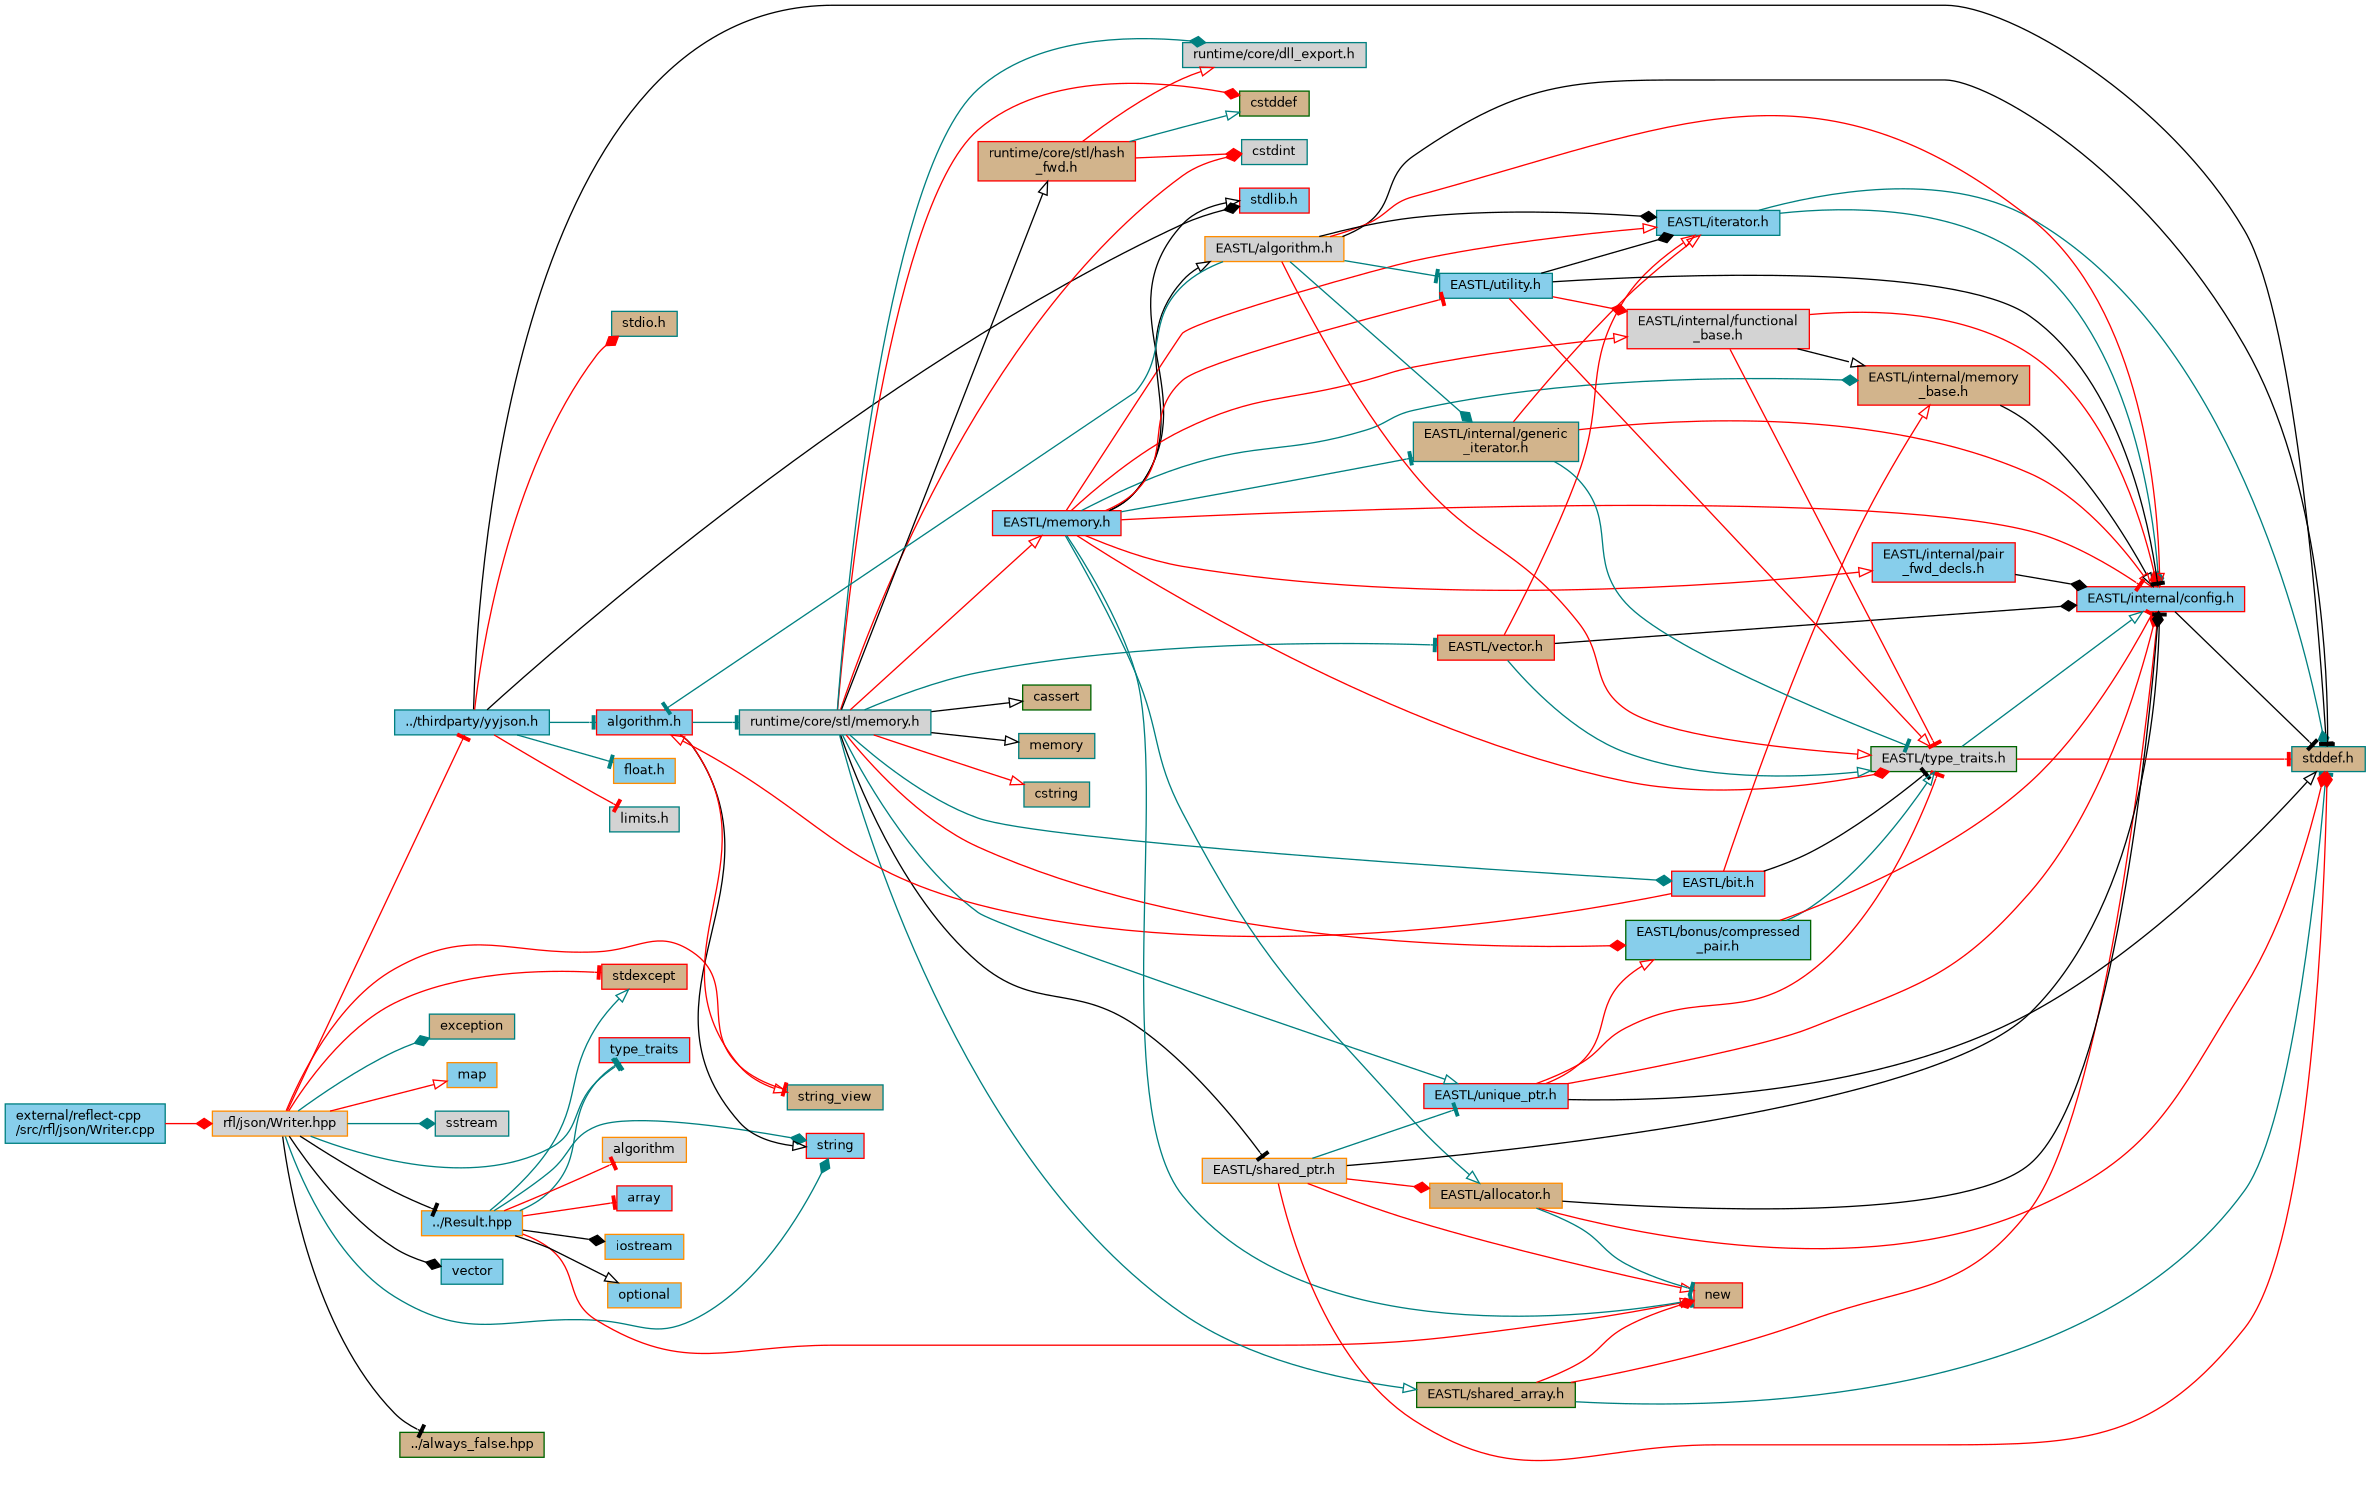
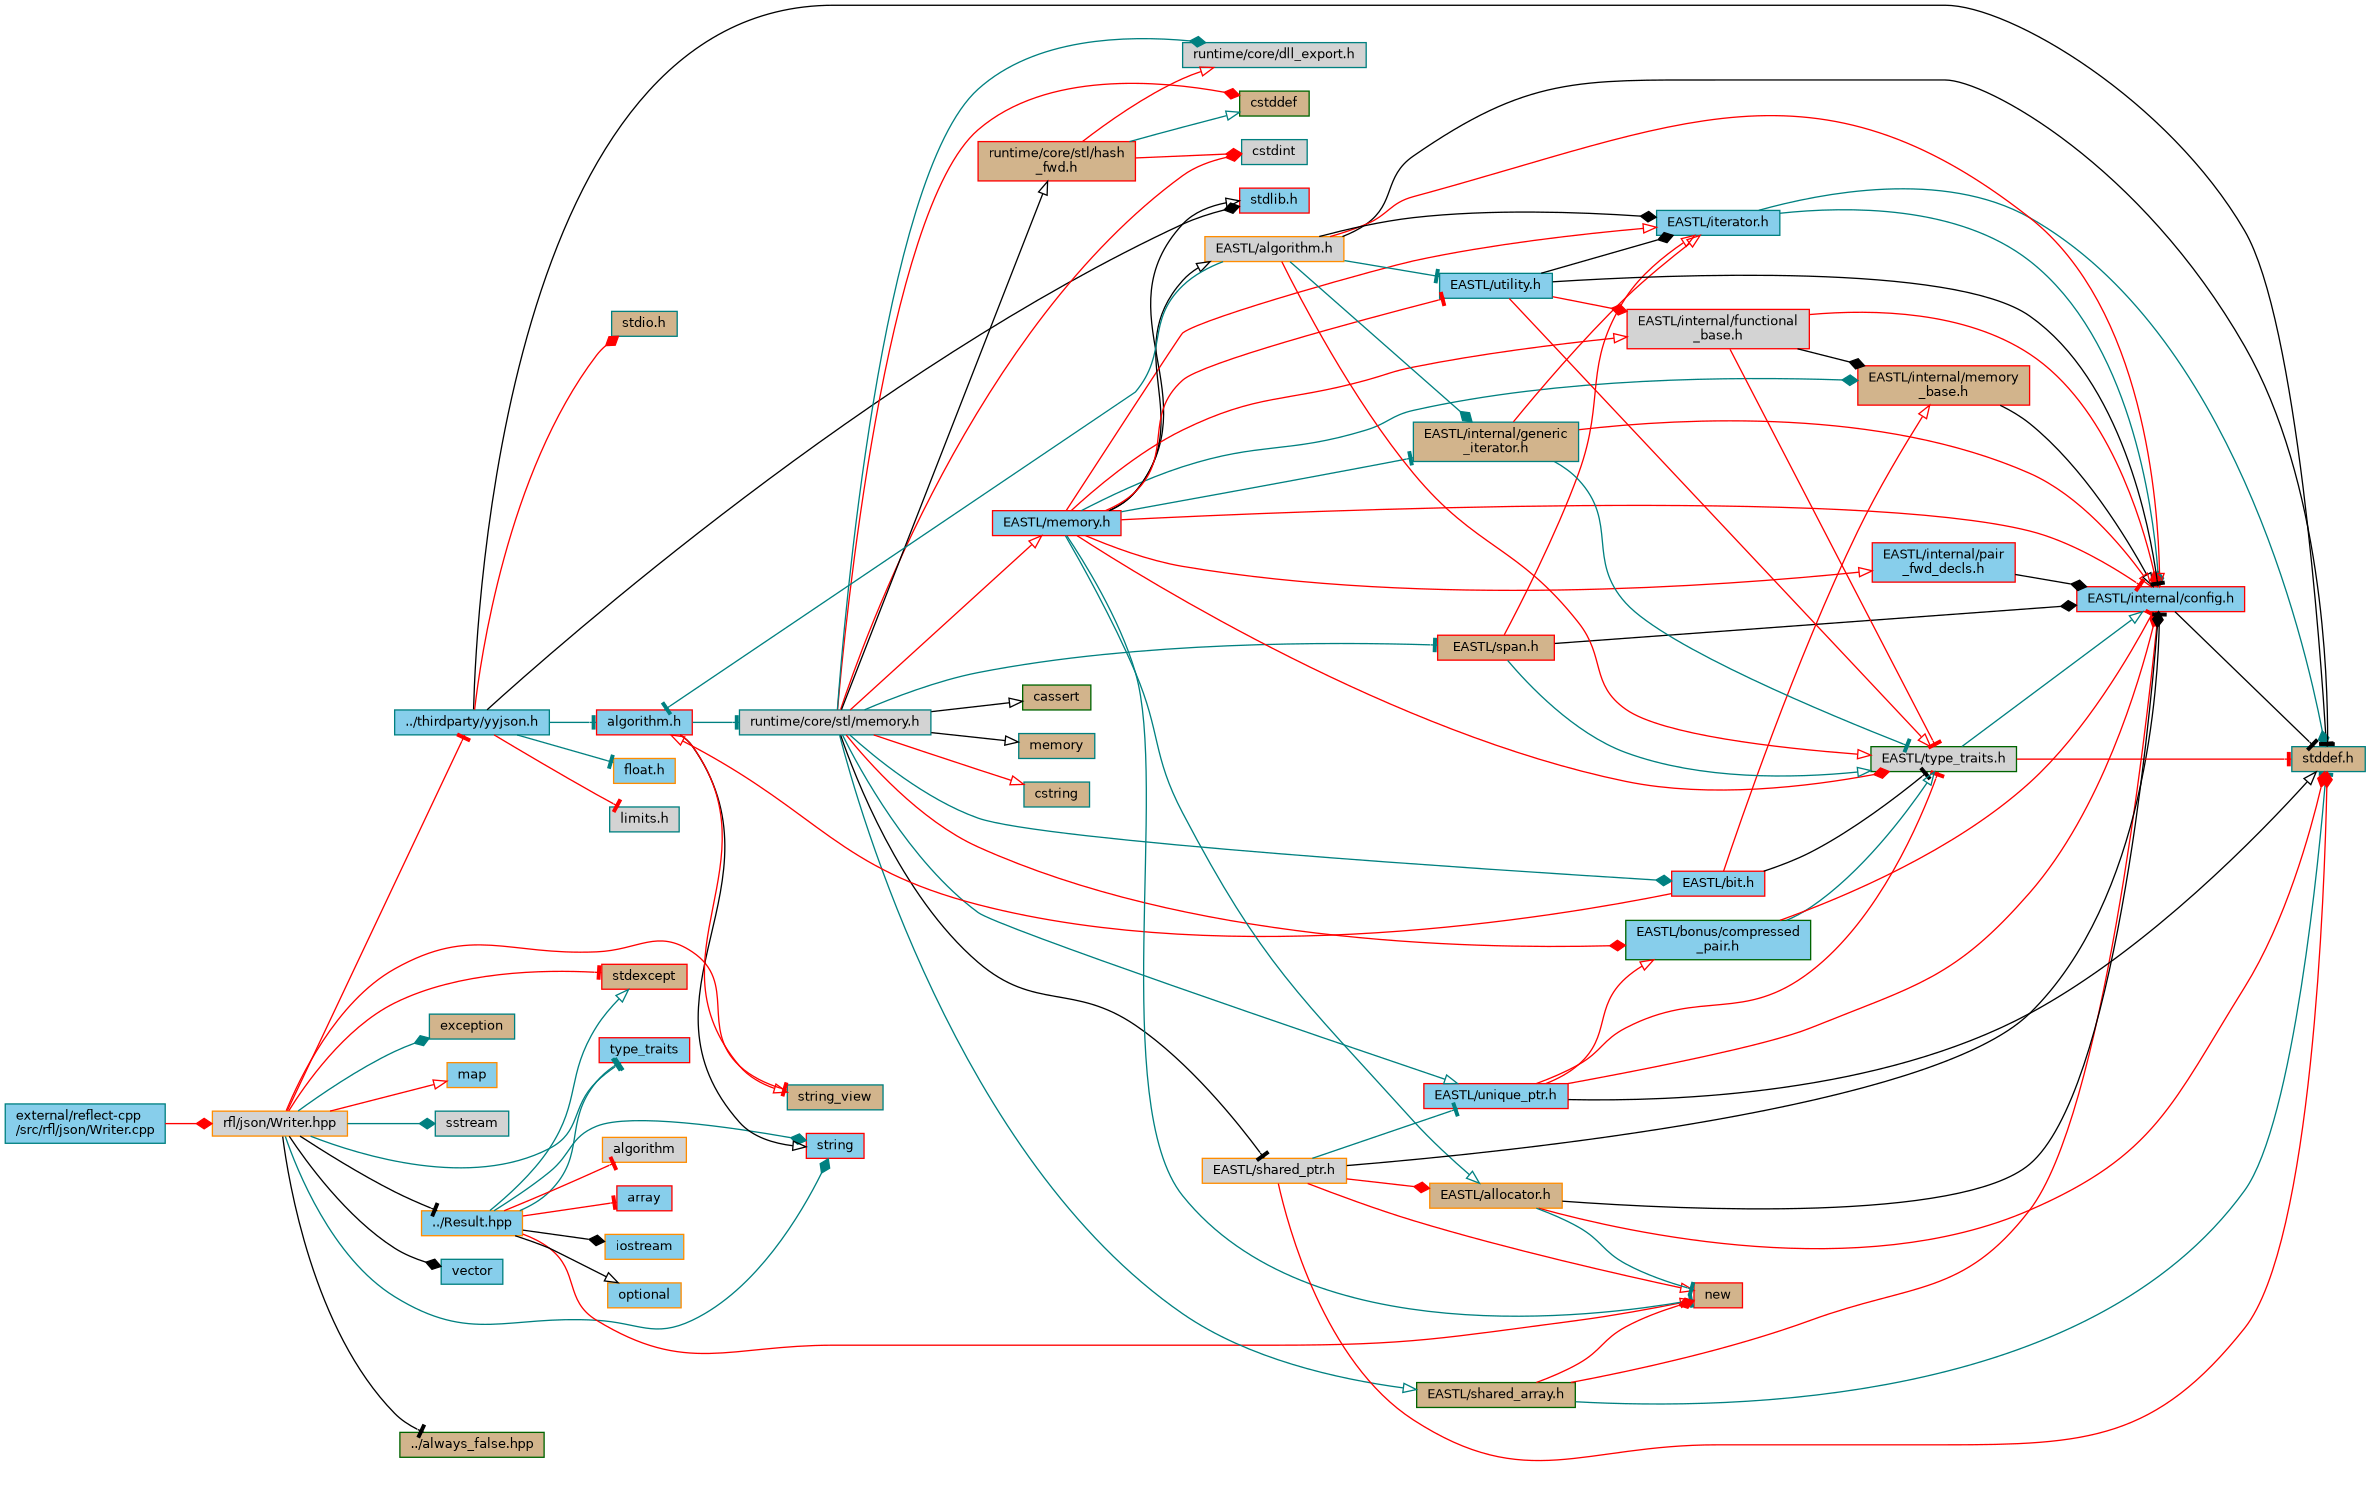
(1823, 355) -> (1823, 355)
(1496, 648) -> (1496, 648)
